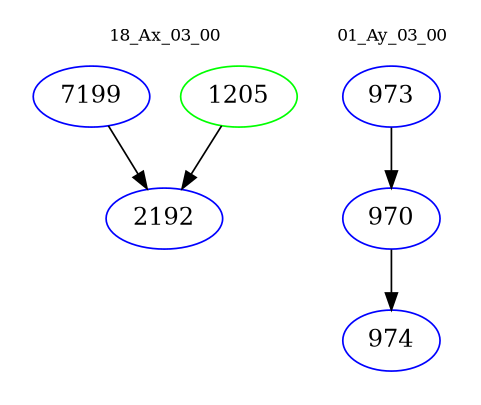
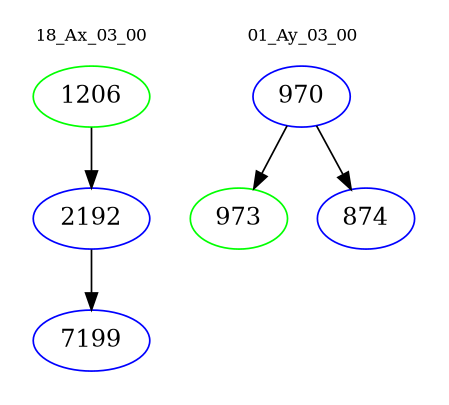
(239, 97) -> (92, 97)
(391, 97) -> (239, 219)
(391, 149) -> (274, 150)
(123, 150) -> (92, 271)
(391, 341) -> (366, 219)
